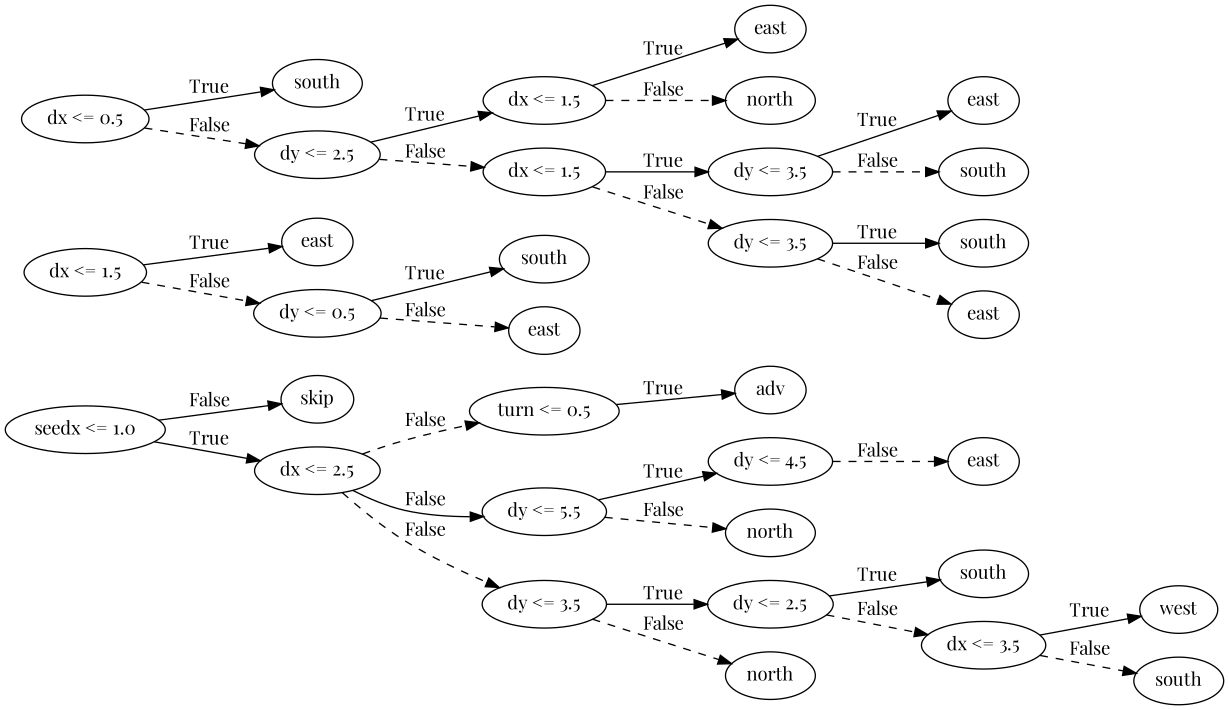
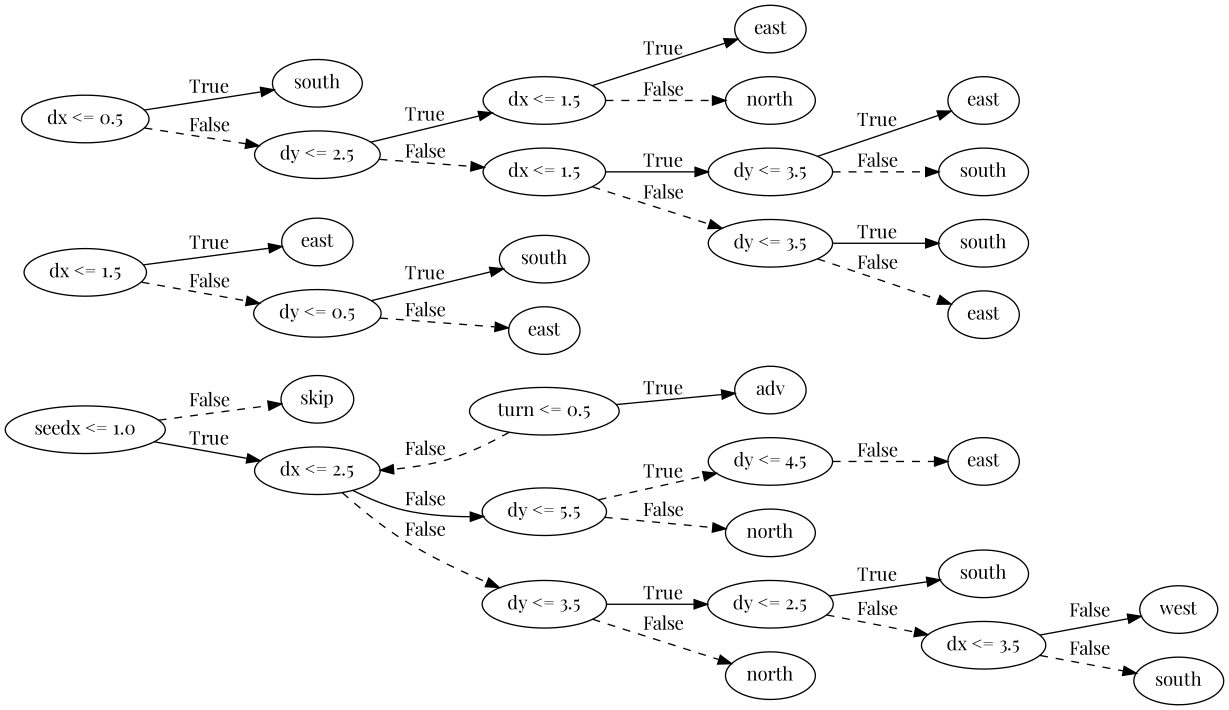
(213, 413) -> (213, 413)
(413, 438) -> (454, 458)
(651, 488) -> (651, 488)
(1090, 612) -> (1090, 612)
